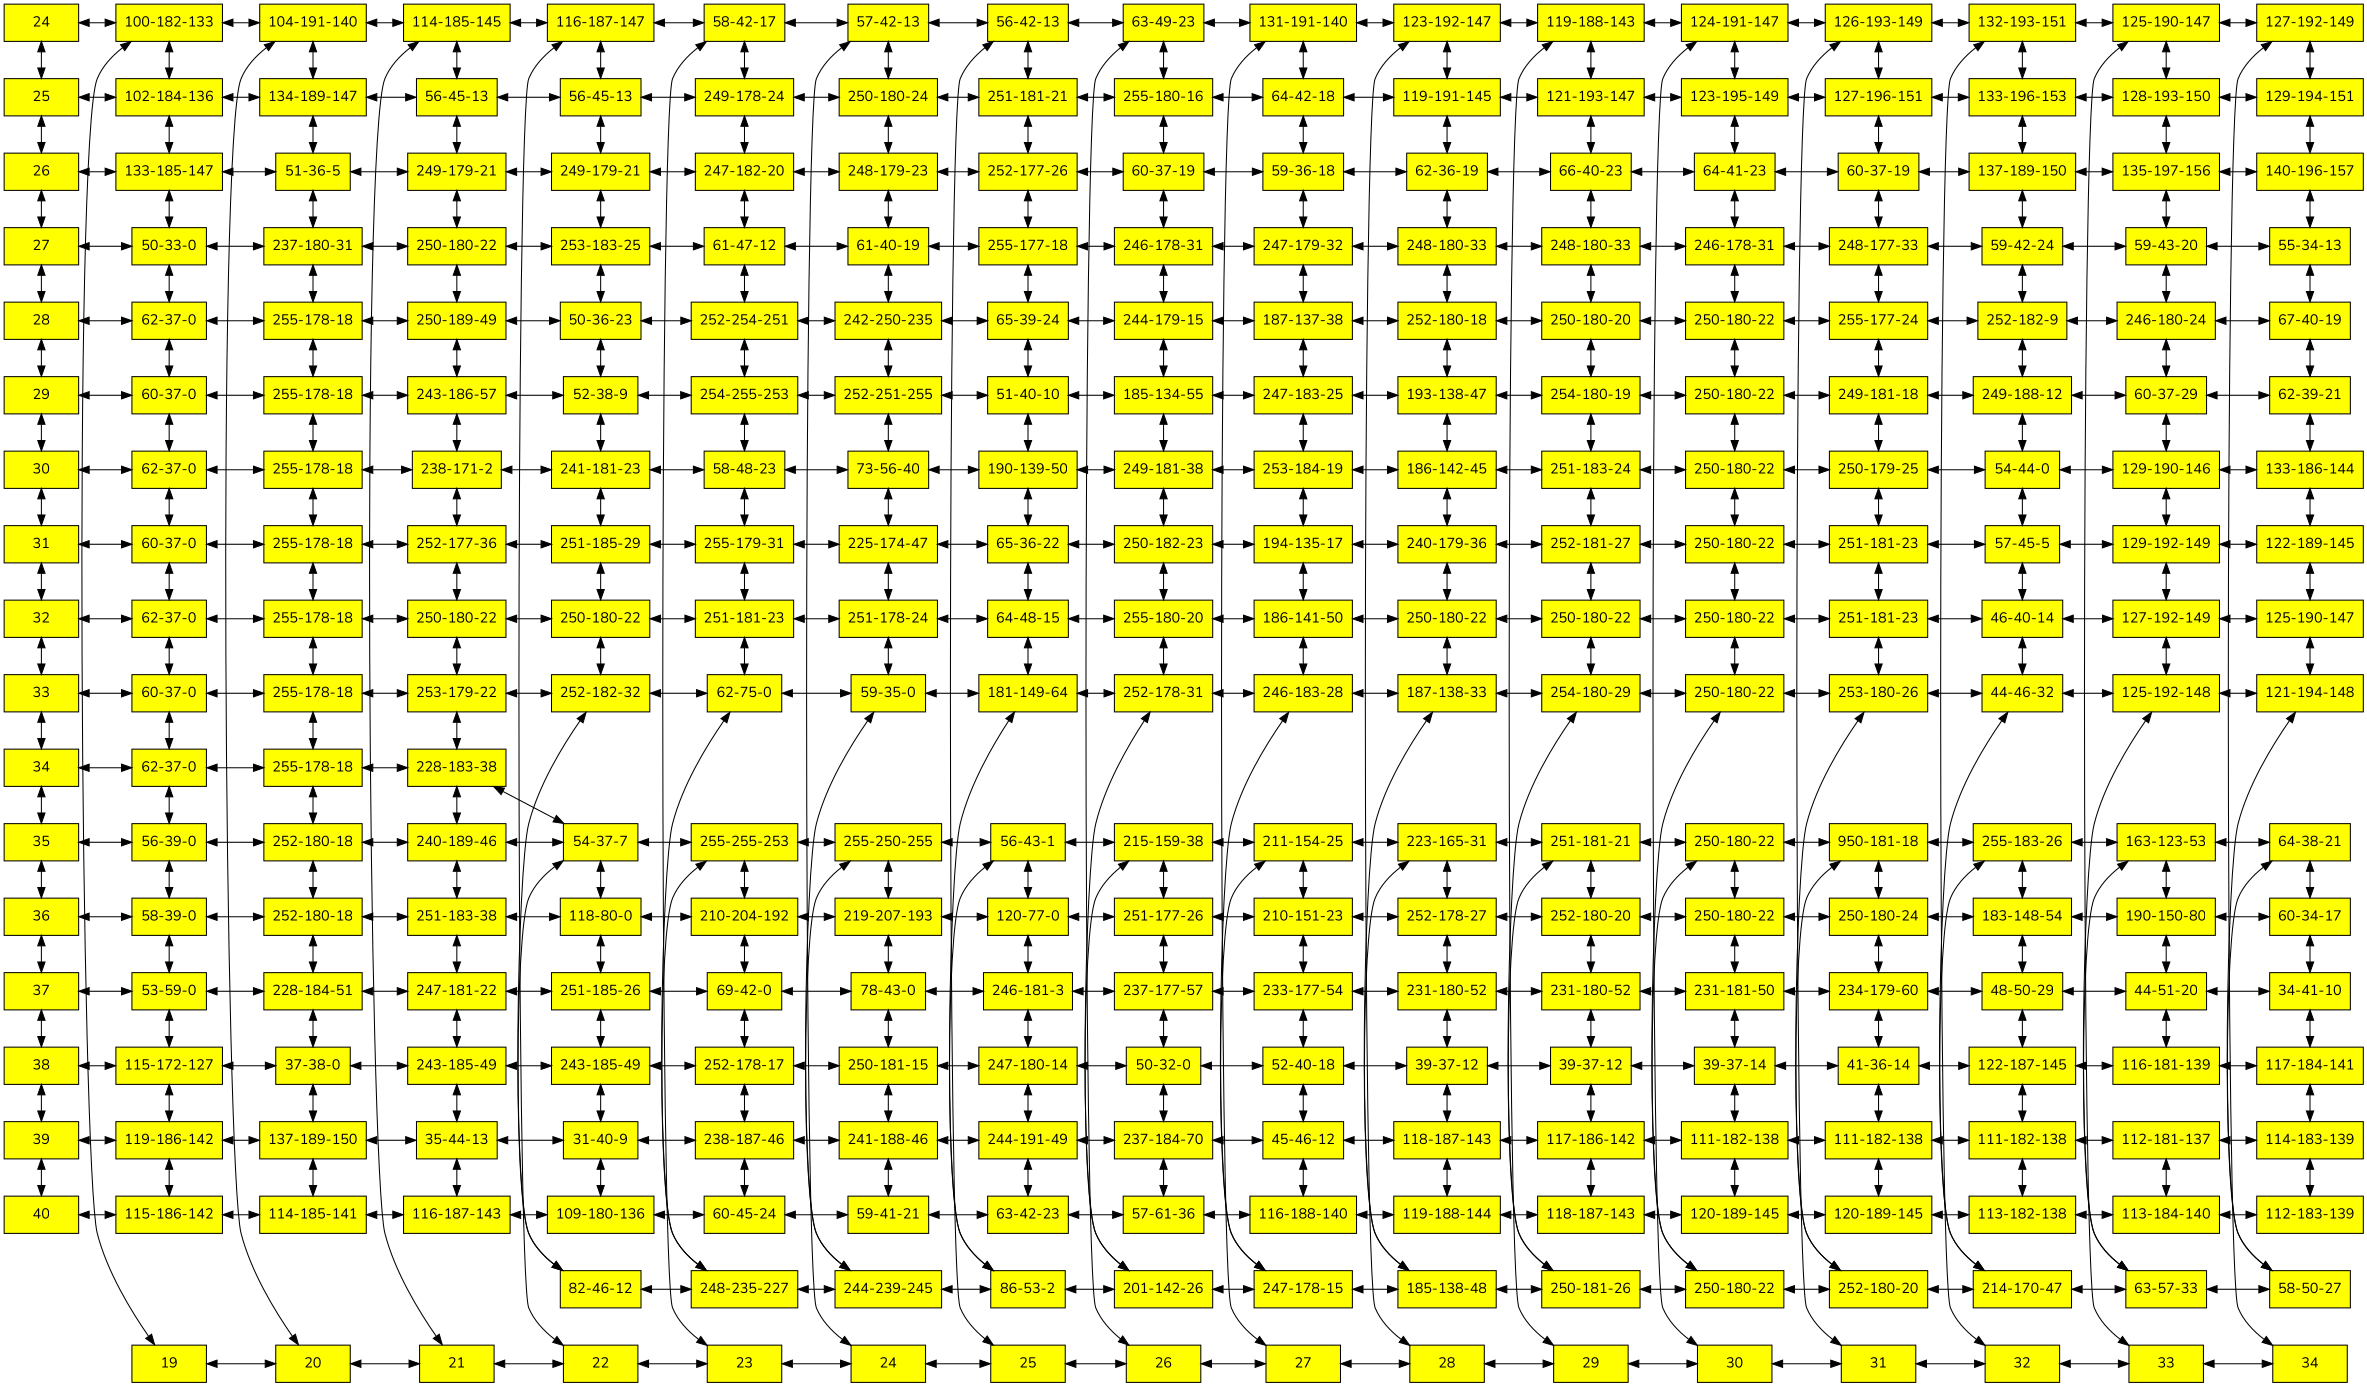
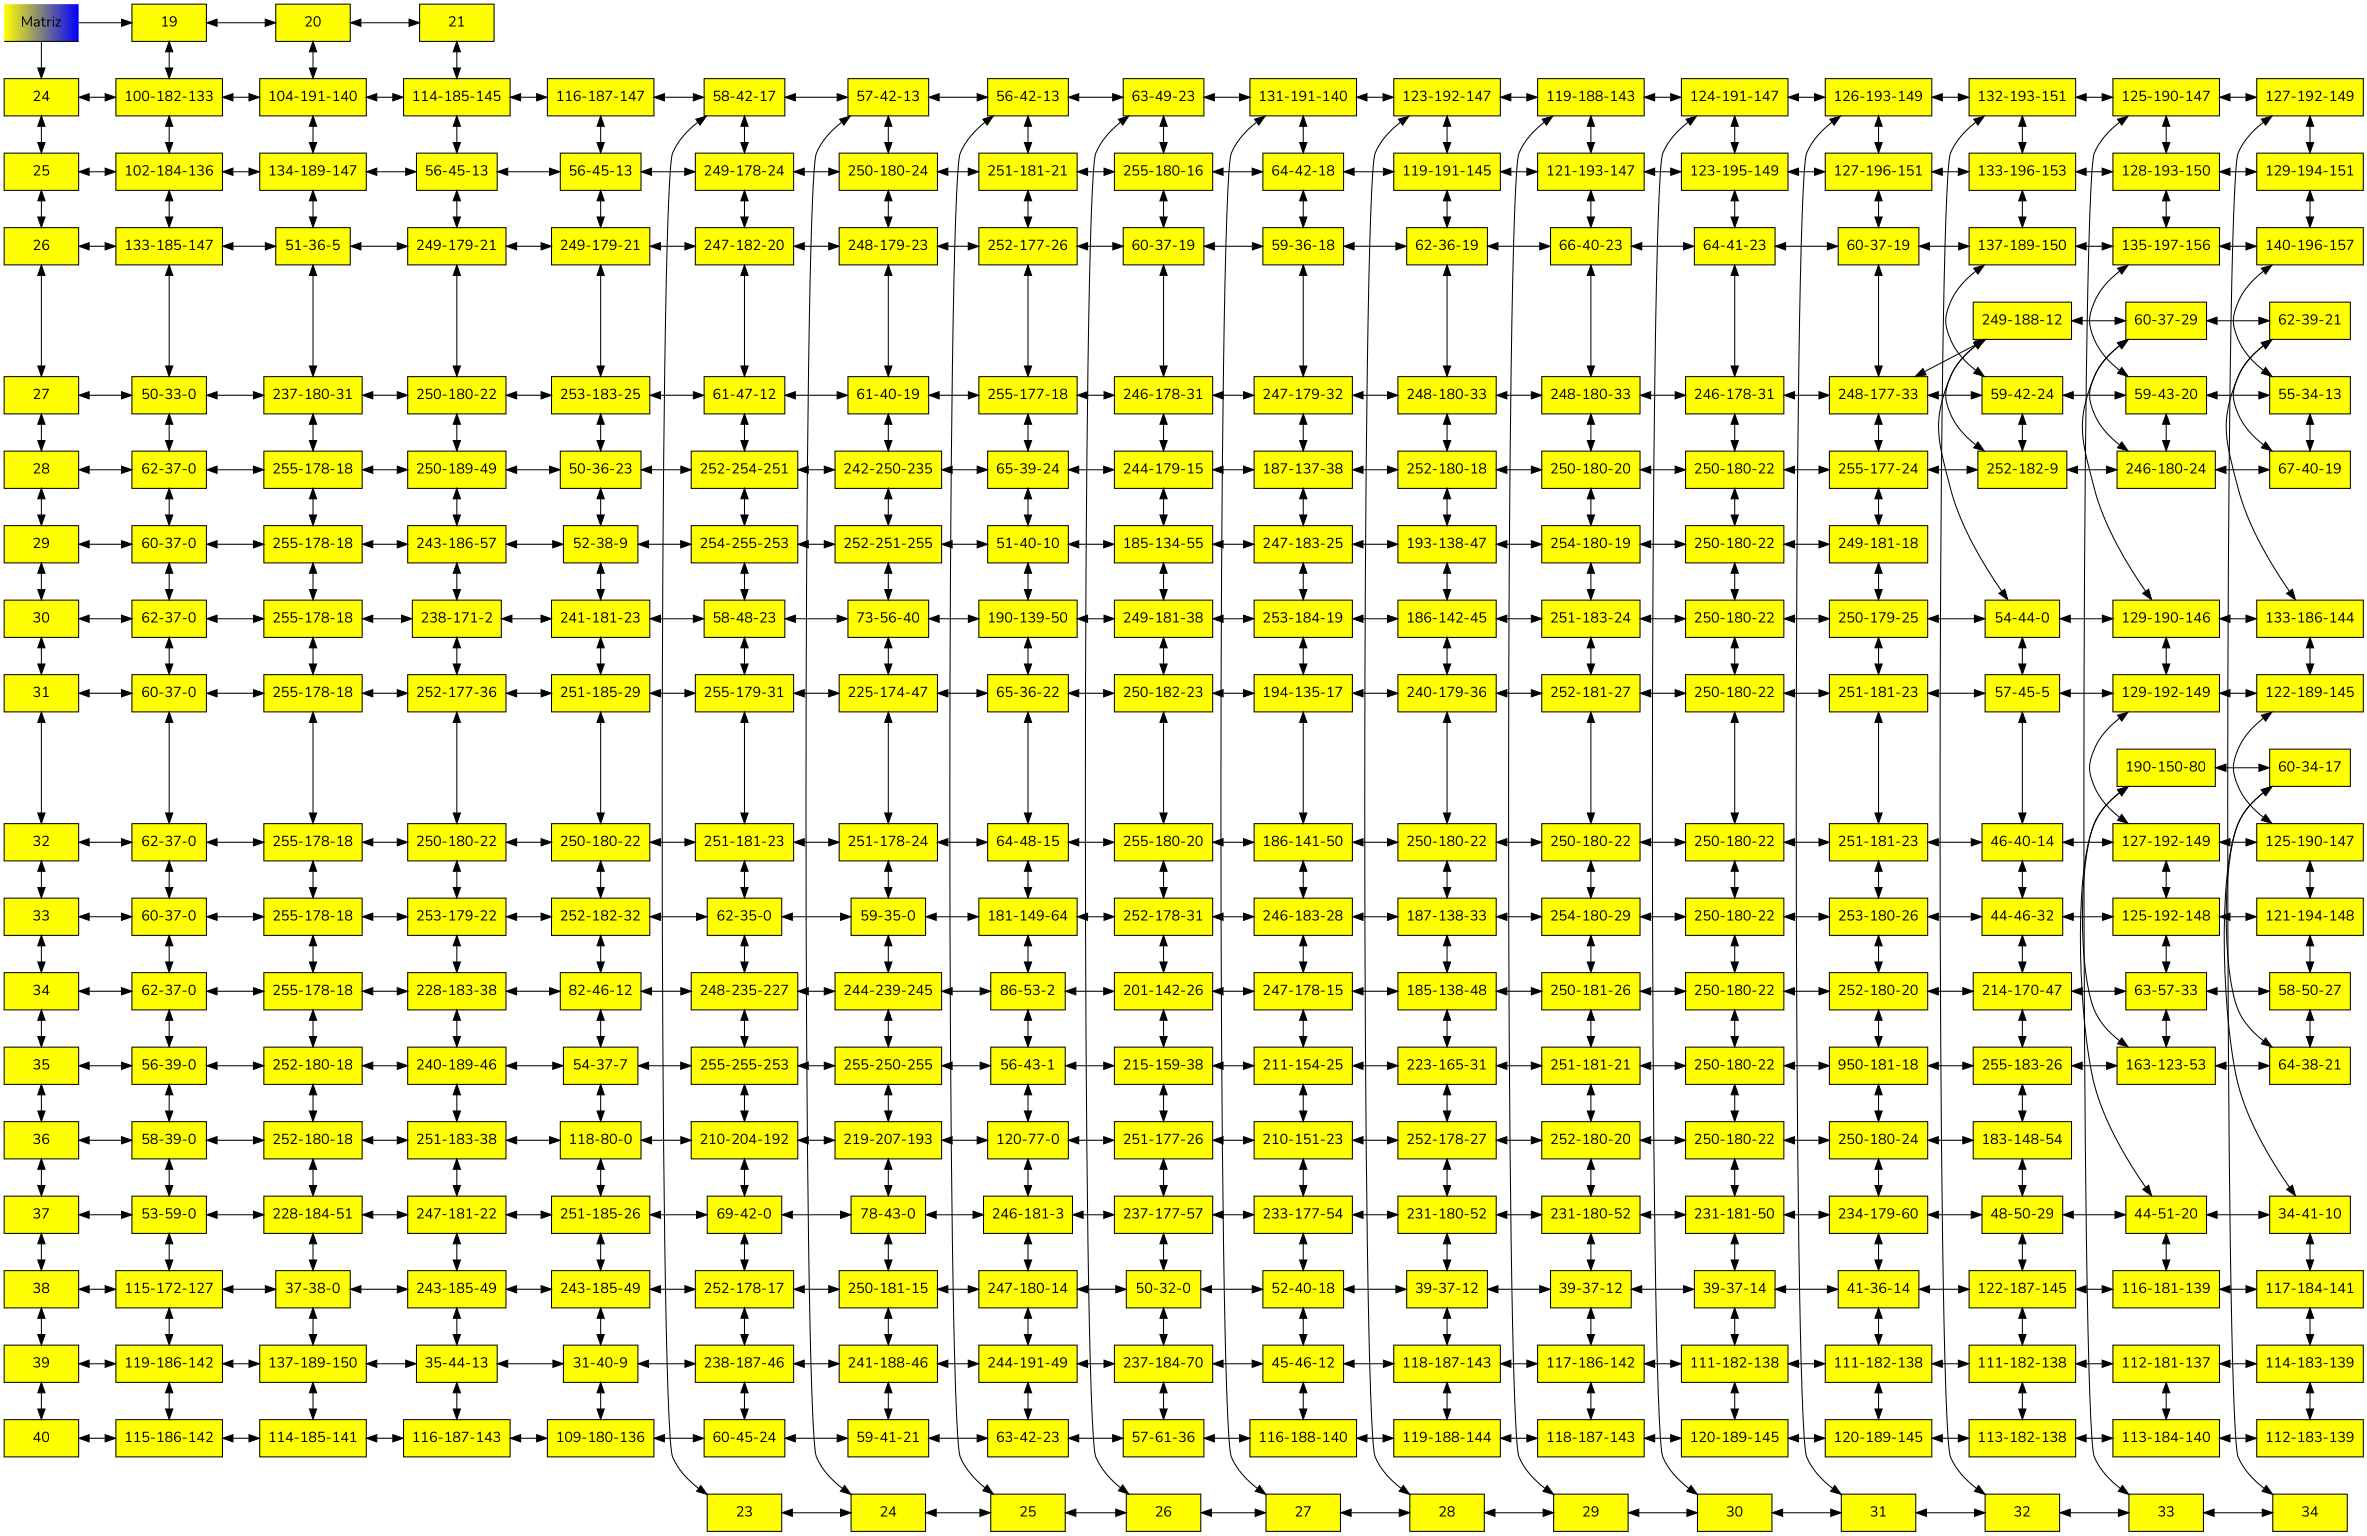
none -> (41, 23)
(1951, 395) -> (1950, 358)
(744, 693) -> (744, 917)
(527, 804) -> (533, 991)
(2097, 917) -> none
(601, 1364) -> none
